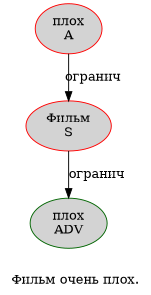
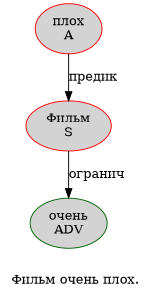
(93, 77) -> (93, 77)
(69, 223) -> (69, 223)
